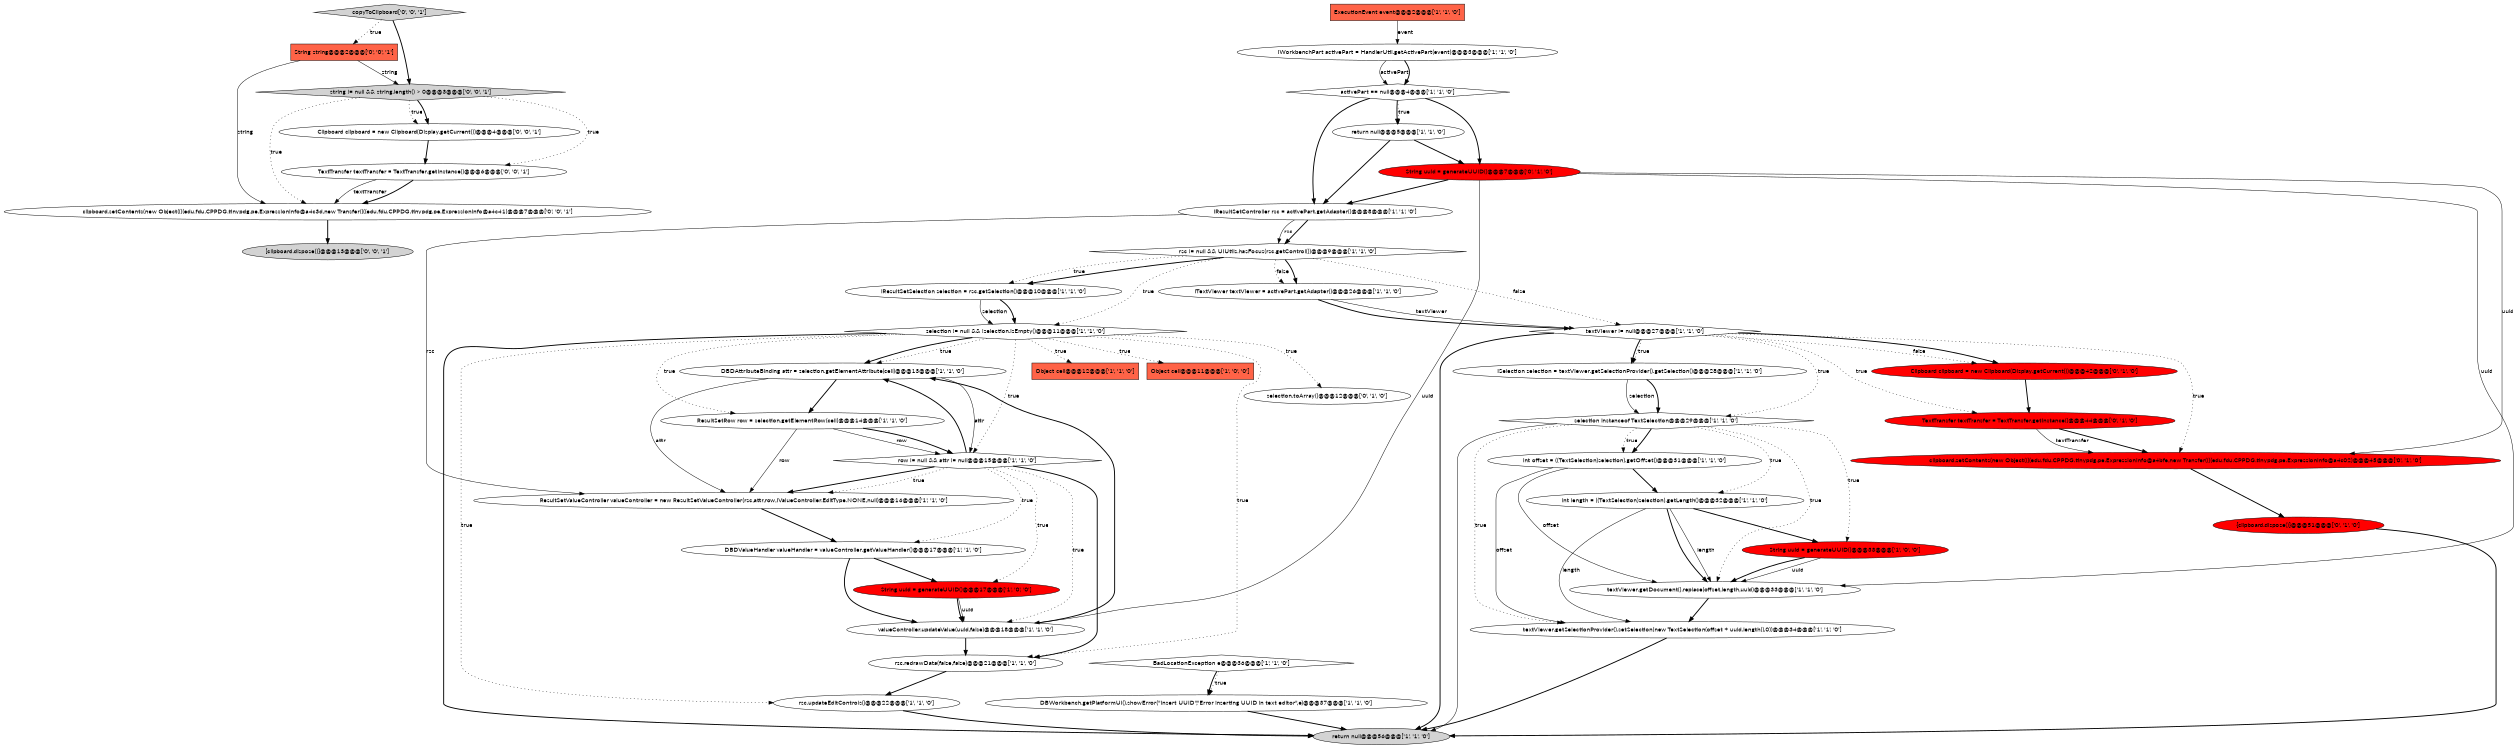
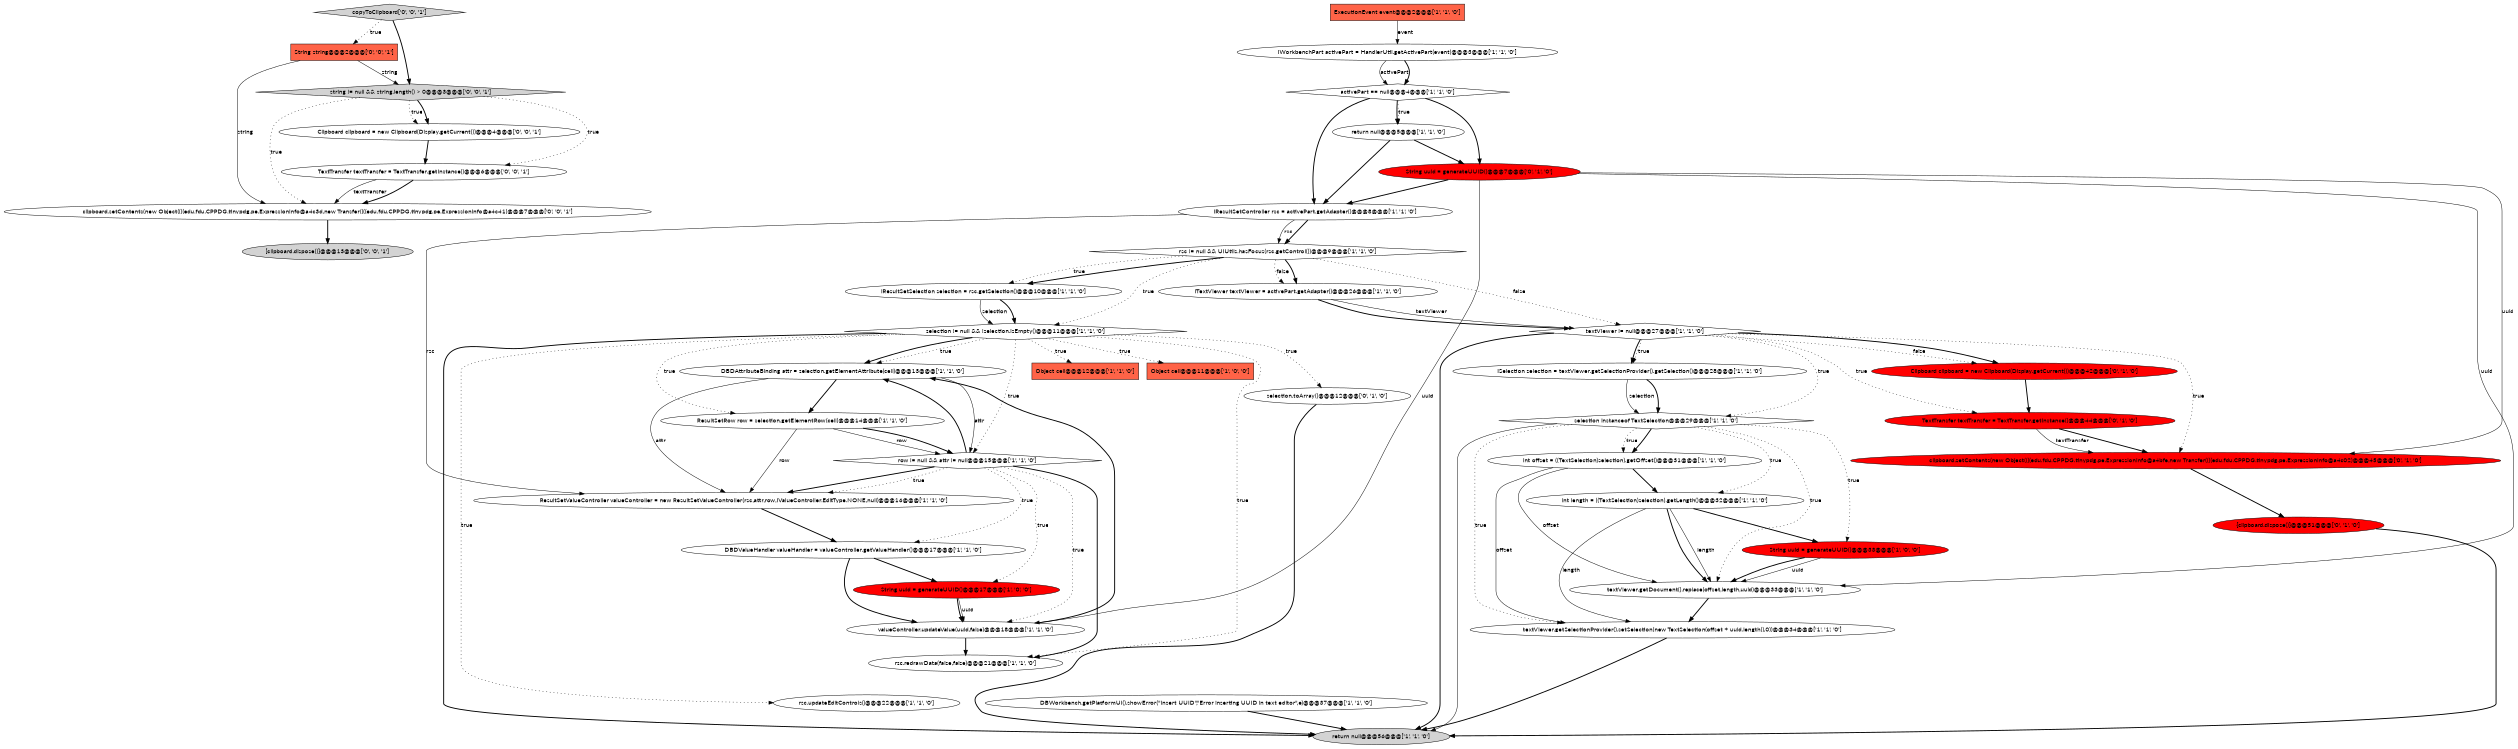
(1221, 663) -> none
(918, 682) -> none
(1095, 730) -> (1072, 668)
